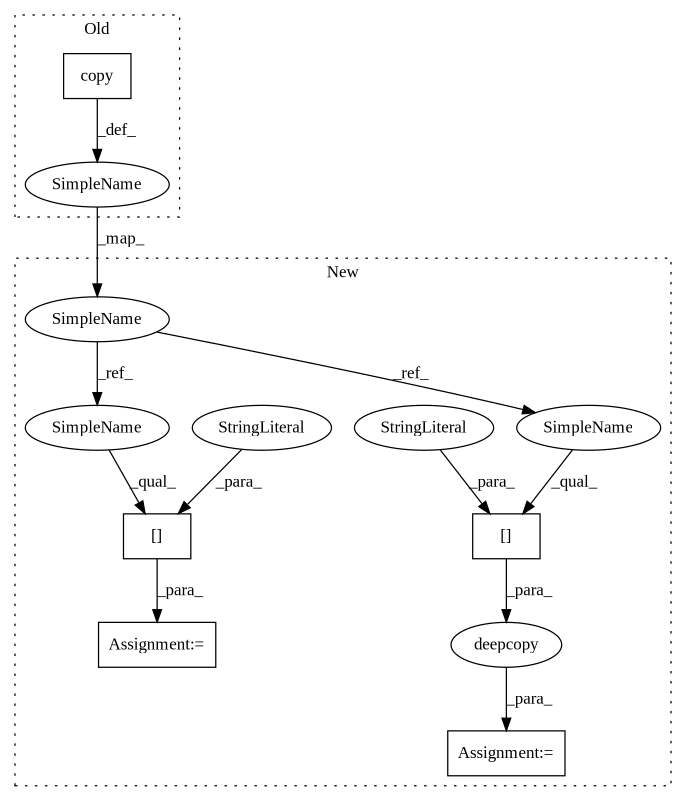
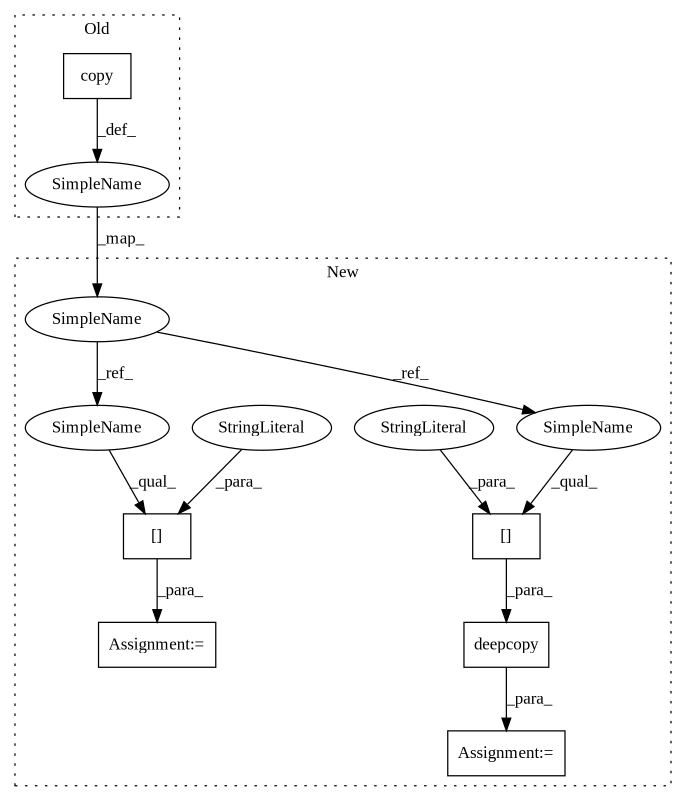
(506, 645) -> (506, 645)
